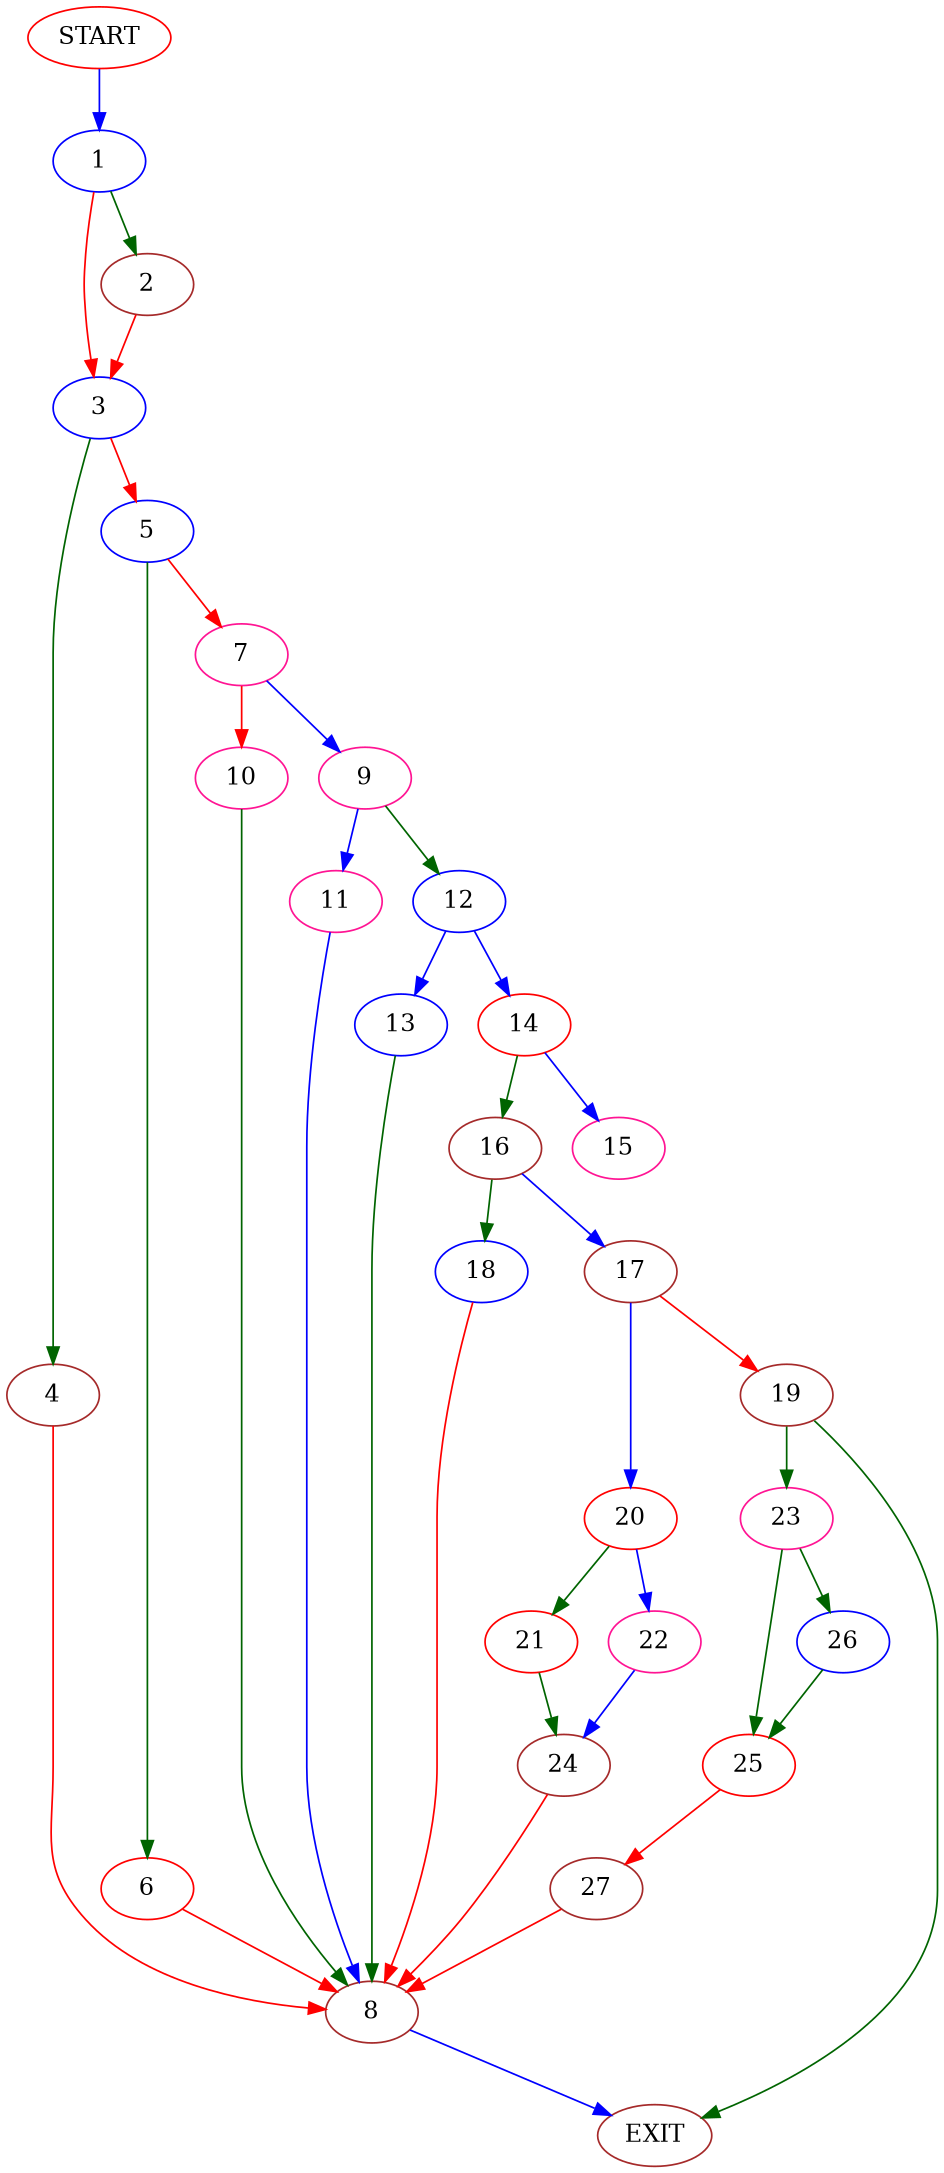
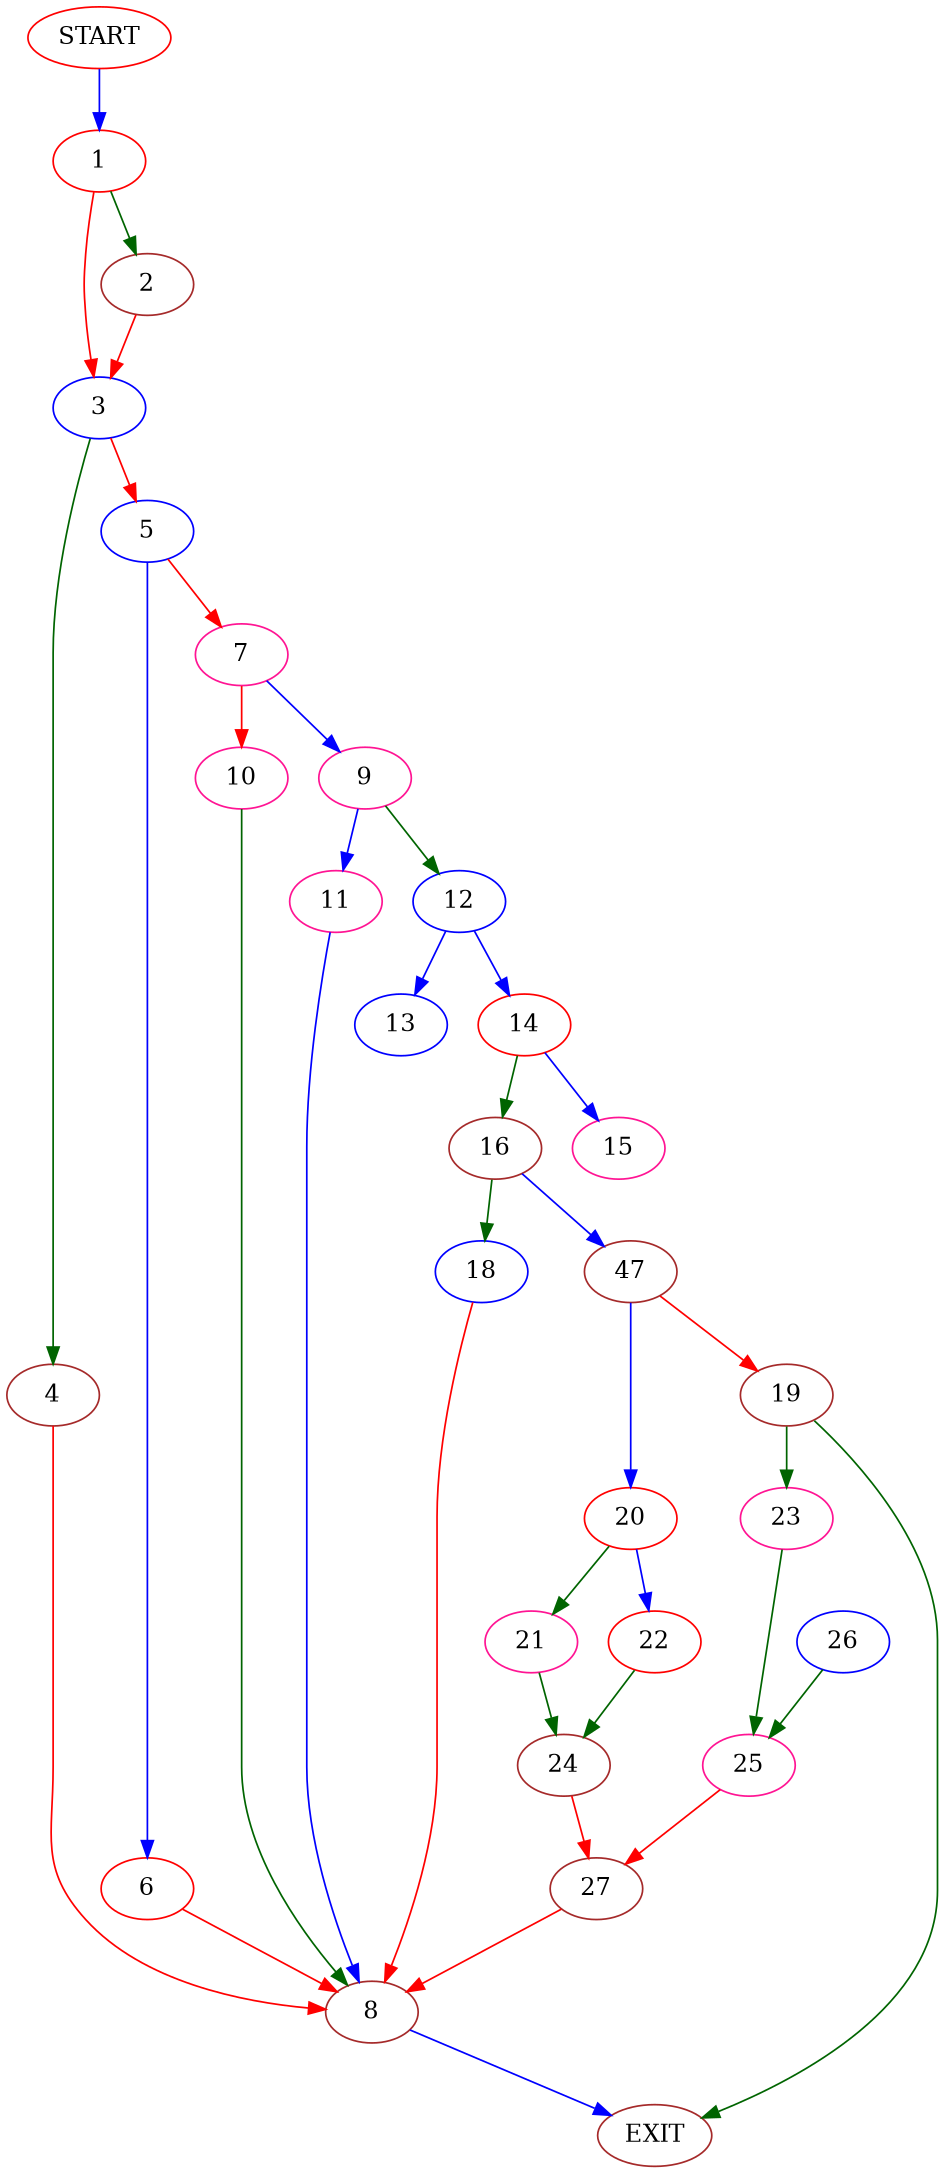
(99, 161) -> (99, 161)
(147, 1201) -> (147, 1201)
(631, 1272) -> (631, 1272)
(372, 1509) -> none
(811, 1572) -> none
(531, 1642) -> (531, 1642)
(655, 1642) -> (655, 1642)
(615, 1697) -> (615, 1697)
(749, 1765) -> (749, 1765)
(485, 1889) -> (578, 1819)
